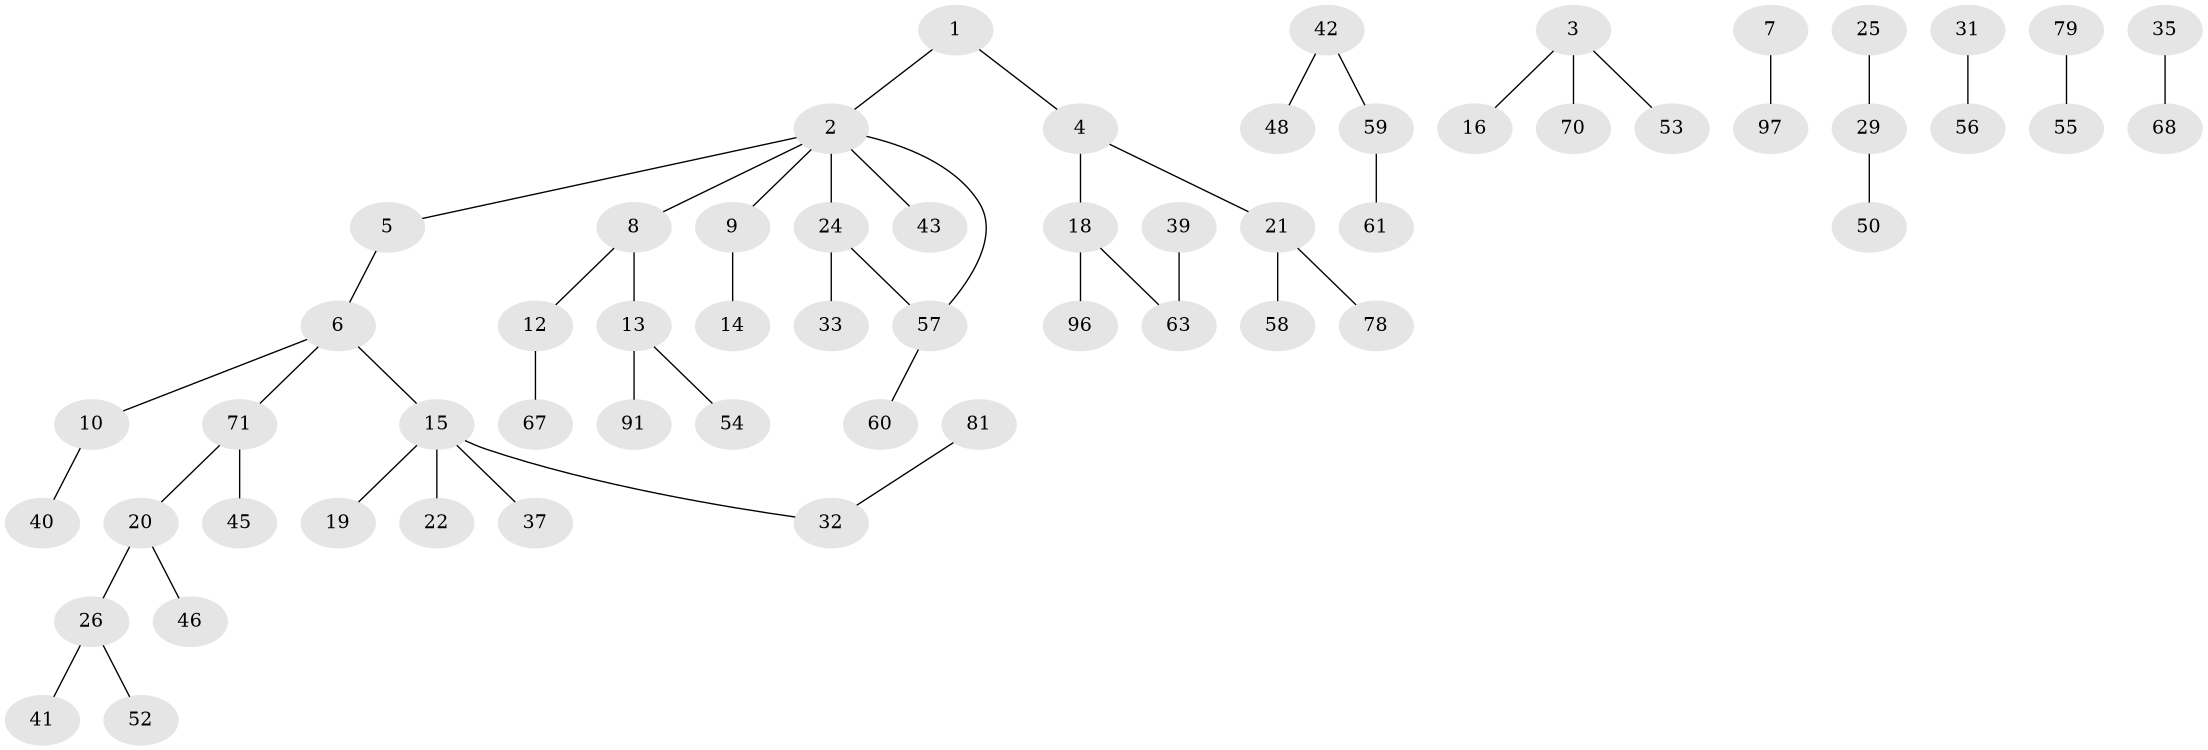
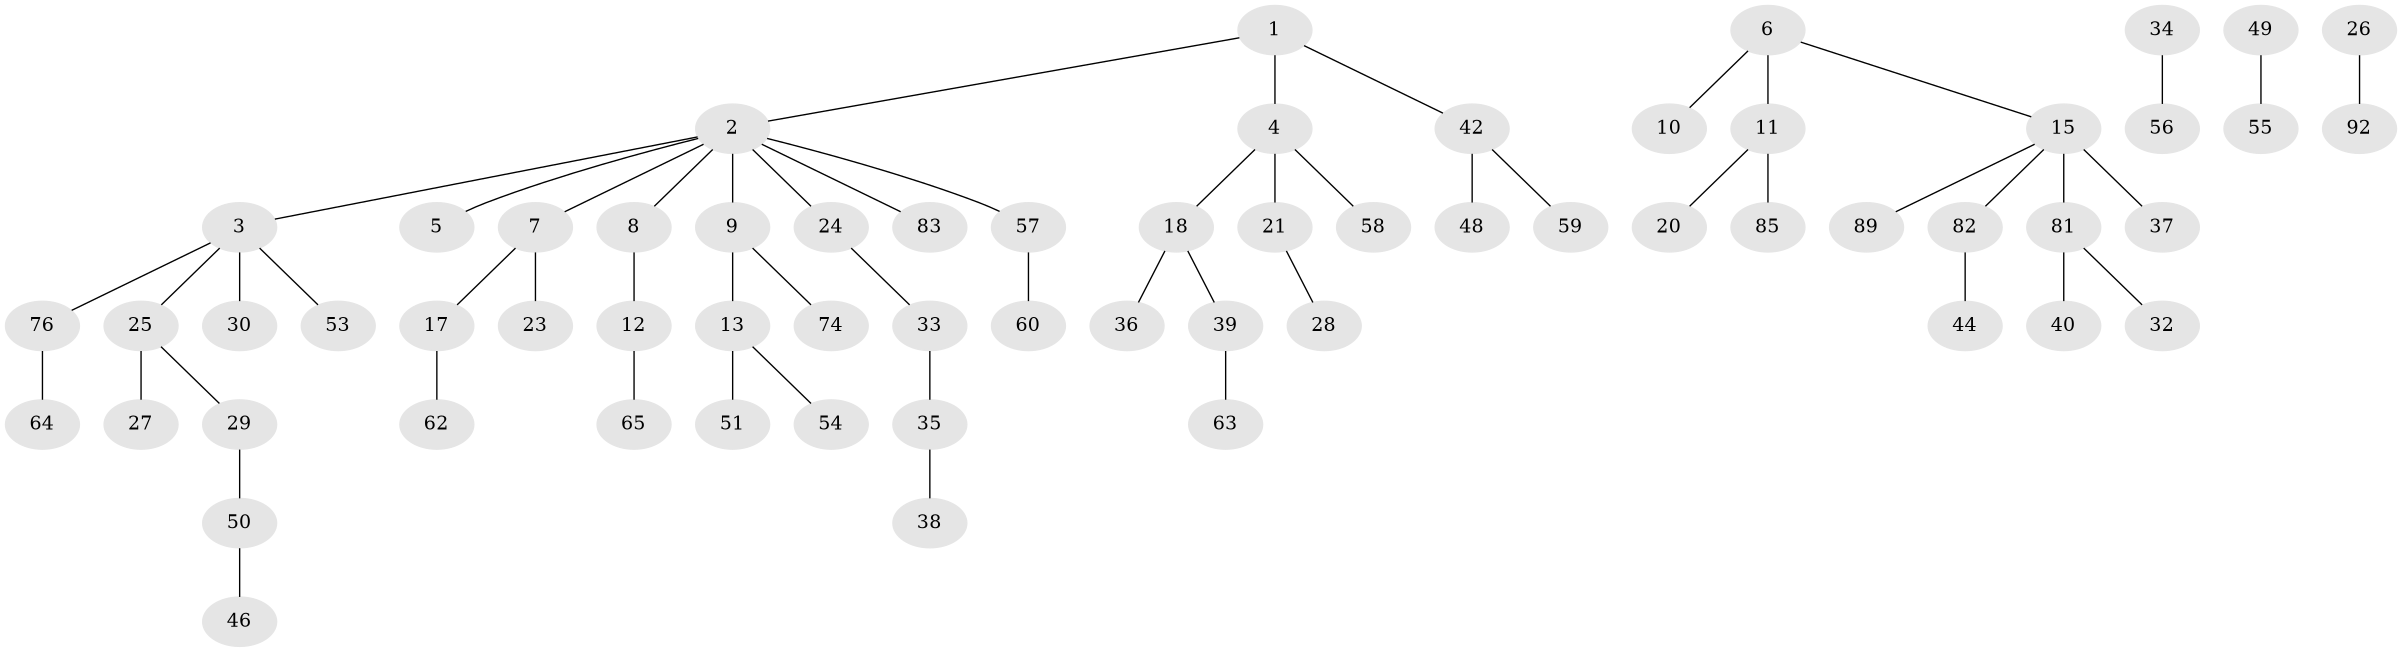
(1968, 30) -> (2162, 30)
(2066, 30) -> (2261, 30)
none -> (1374, 79)
(1475, 129) -> (42, 326)
(1573, 129) -> (240, 326)
(1771, 129) -> (437, 326)
(2165, 129) -> (930, 523)
none -> (486, 178)
none -> (634, 178)
(930, 227) -> (930, 227)
(1376, 227) -> none
none -> (191, 276)
(880, 276) -> none
(1130, 276) -> (1201, 277)
(363, 277) -> none
(634, 277) -> (733, 277)
(1278, 277) -> (1324, 178)
none -> (535, 326)
(733, 326) -> (831, 326)
(1080, 326) -> (1127, 326)
(1376, 326) -> (1324, 326)
none -> (1965, 326)
none -> (930, 375)
none -> (42, 425)
none -> (141, 425)
(240, 425) -> (1768, 129)
none -> (437, 425)
(535, 425) -> (634, 425)
(634, 425) -> (733, 425)
(67, 474) -> (2064, 277)
(628, 487) -> (2064, 178)
(240, 523) -> (1768, 227)
(338, 523) -> (1867, 227)
(437, 523) -> (1965, 227)
(116, 572) -> none
(166, 572) -> (240, 573)
(42, 720) -> none
(141, 720) -> (2360, 129)
